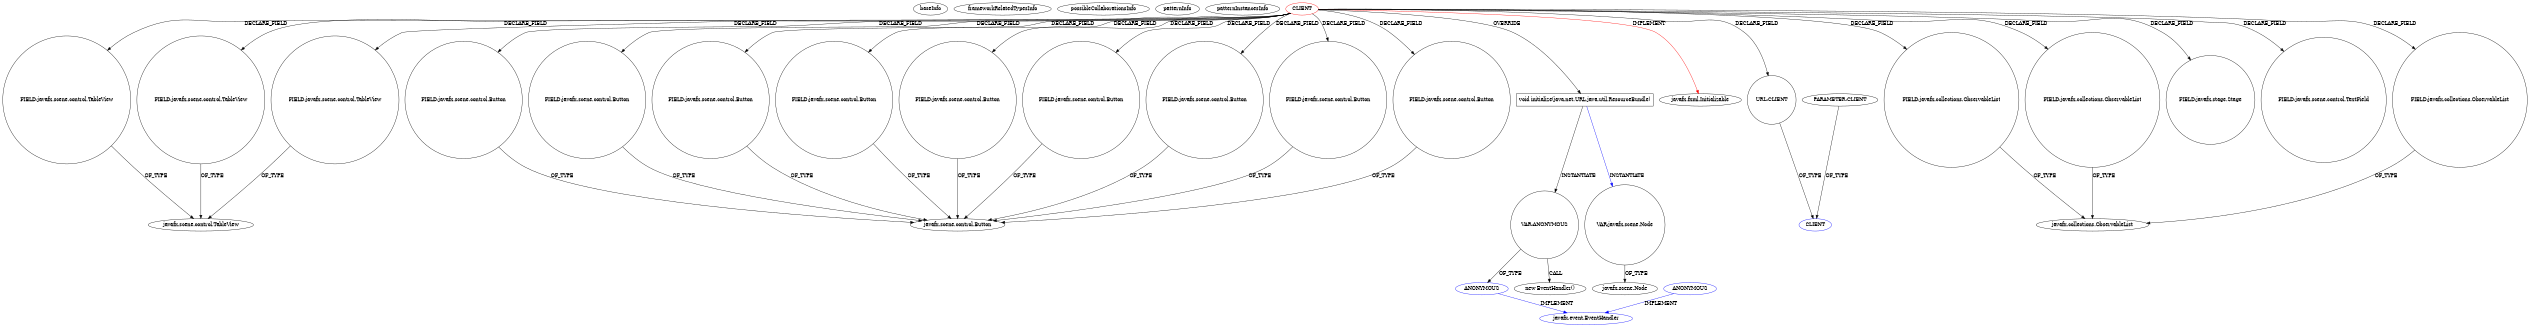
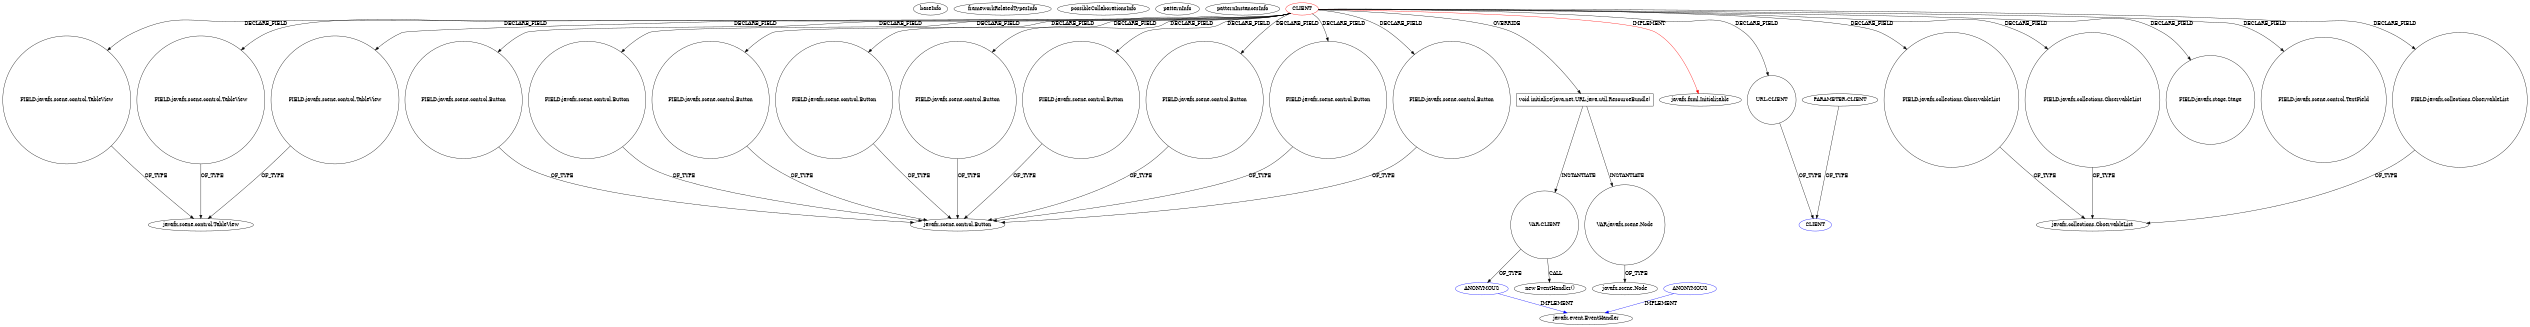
(1599, 145) -> (1599, 145)
(1545, 225) -> (1545, 225)
(1586, 319) -> (1586, 319)
